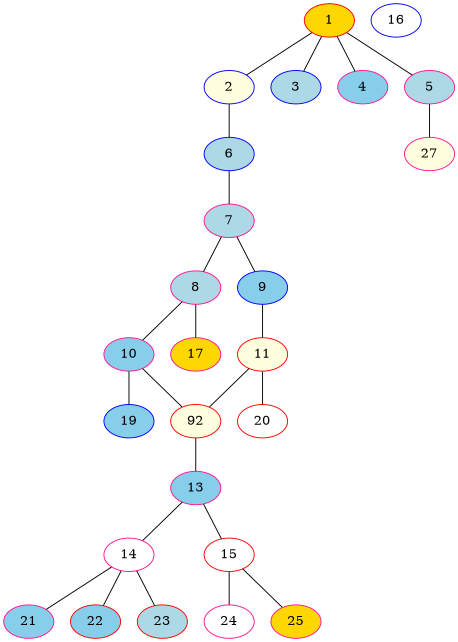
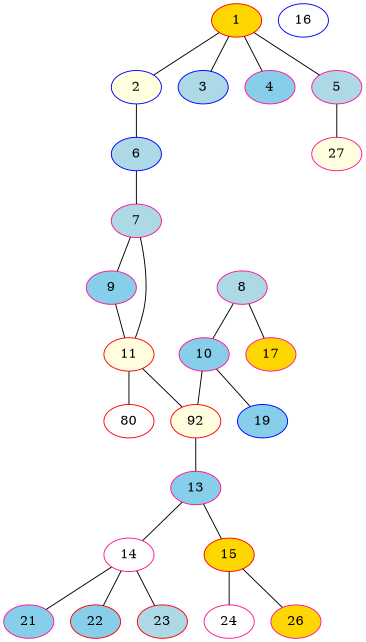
(212, 254) -> (146, 288)
(263, 288) -> (111, 288)
(263, 421) -> (129, 421)
(229, 555) -> (229, 555)
(296, 622) -> (296, 622)
